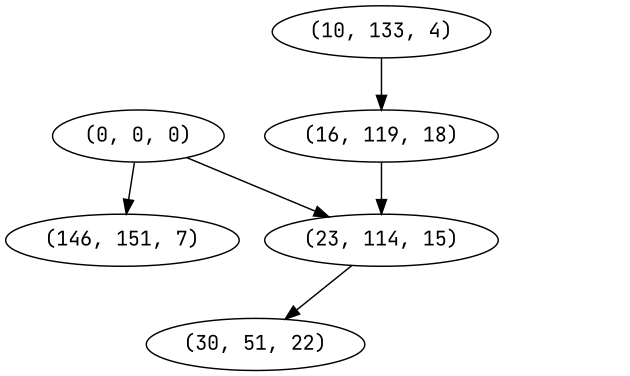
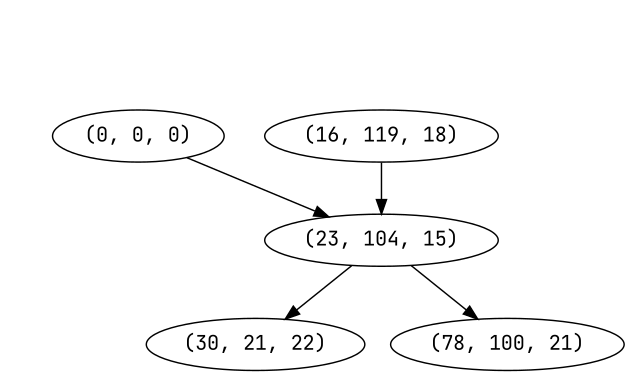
(381, 32) -> none
(122, 240) -> none
(381, 240) -> (381, 240)
(256, 344) -> (256, 344)
none -> (507, 344)
